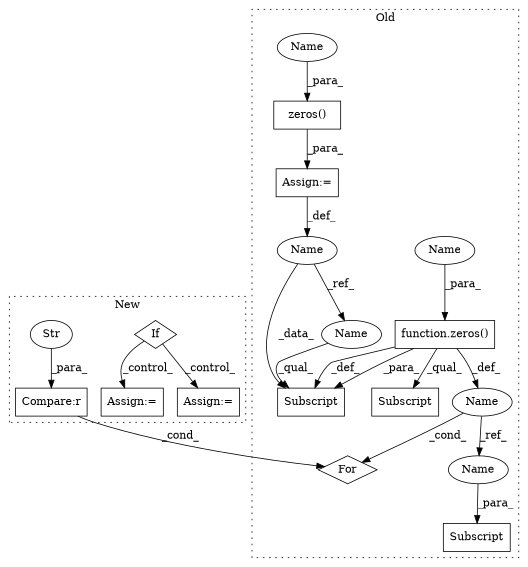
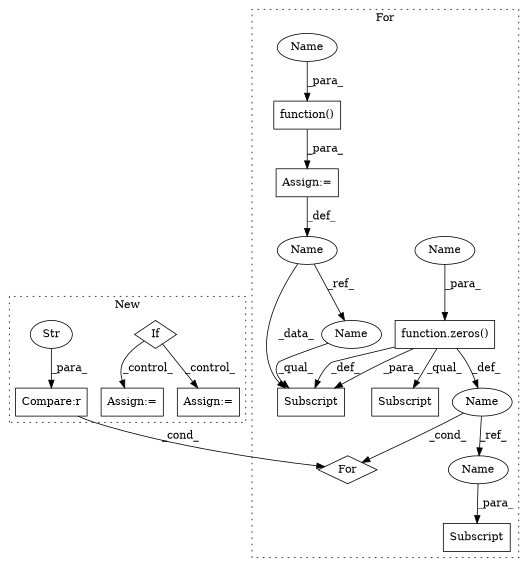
(385, 18) -> (385, 18)
(307, 115) -> (307, 115)
